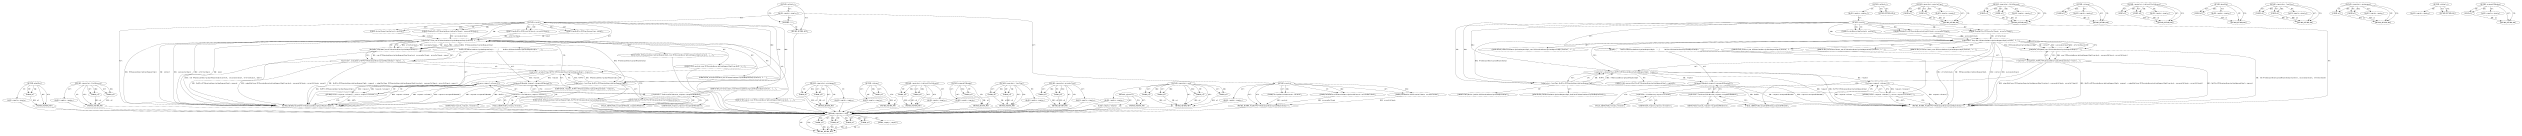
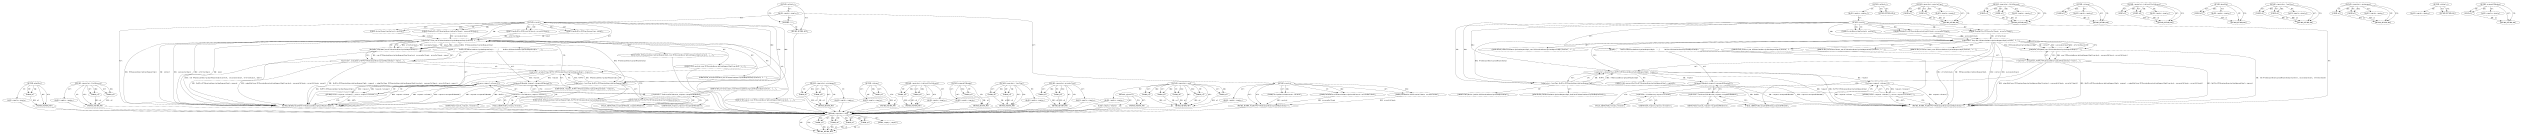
none -> (1177, 95)
